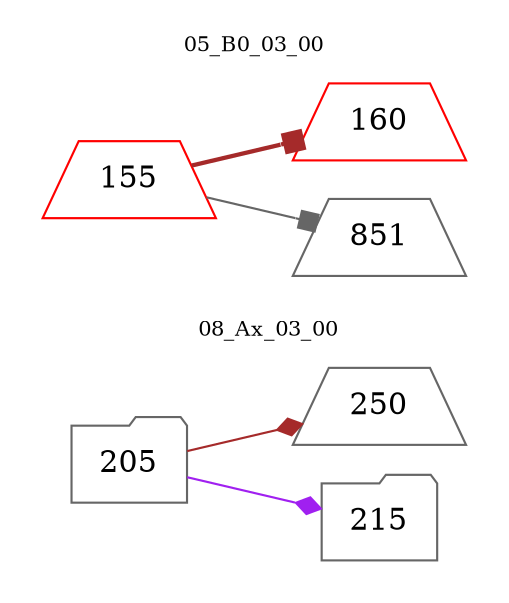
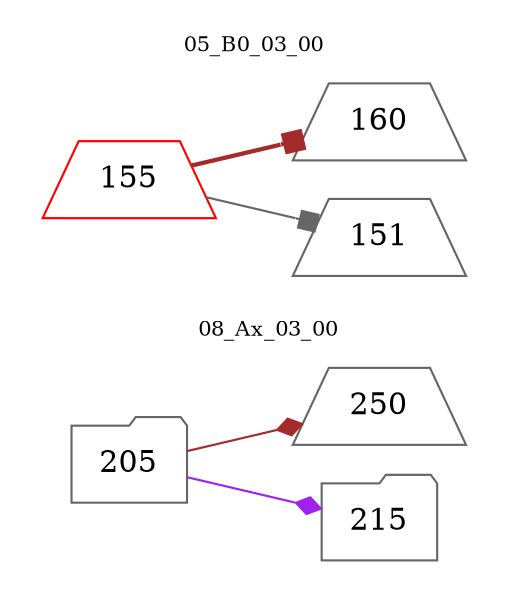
(379, 122) -> (379, 122)
(379, 237) -> (379, 237)
